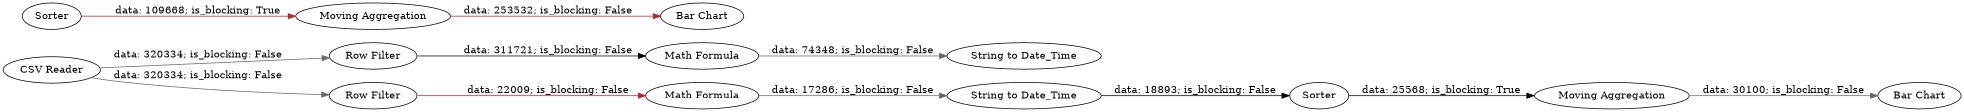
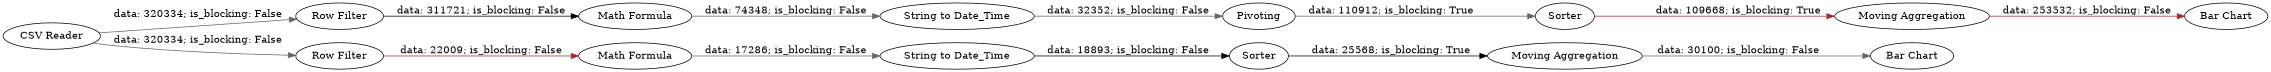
none -> (1259, 16)
